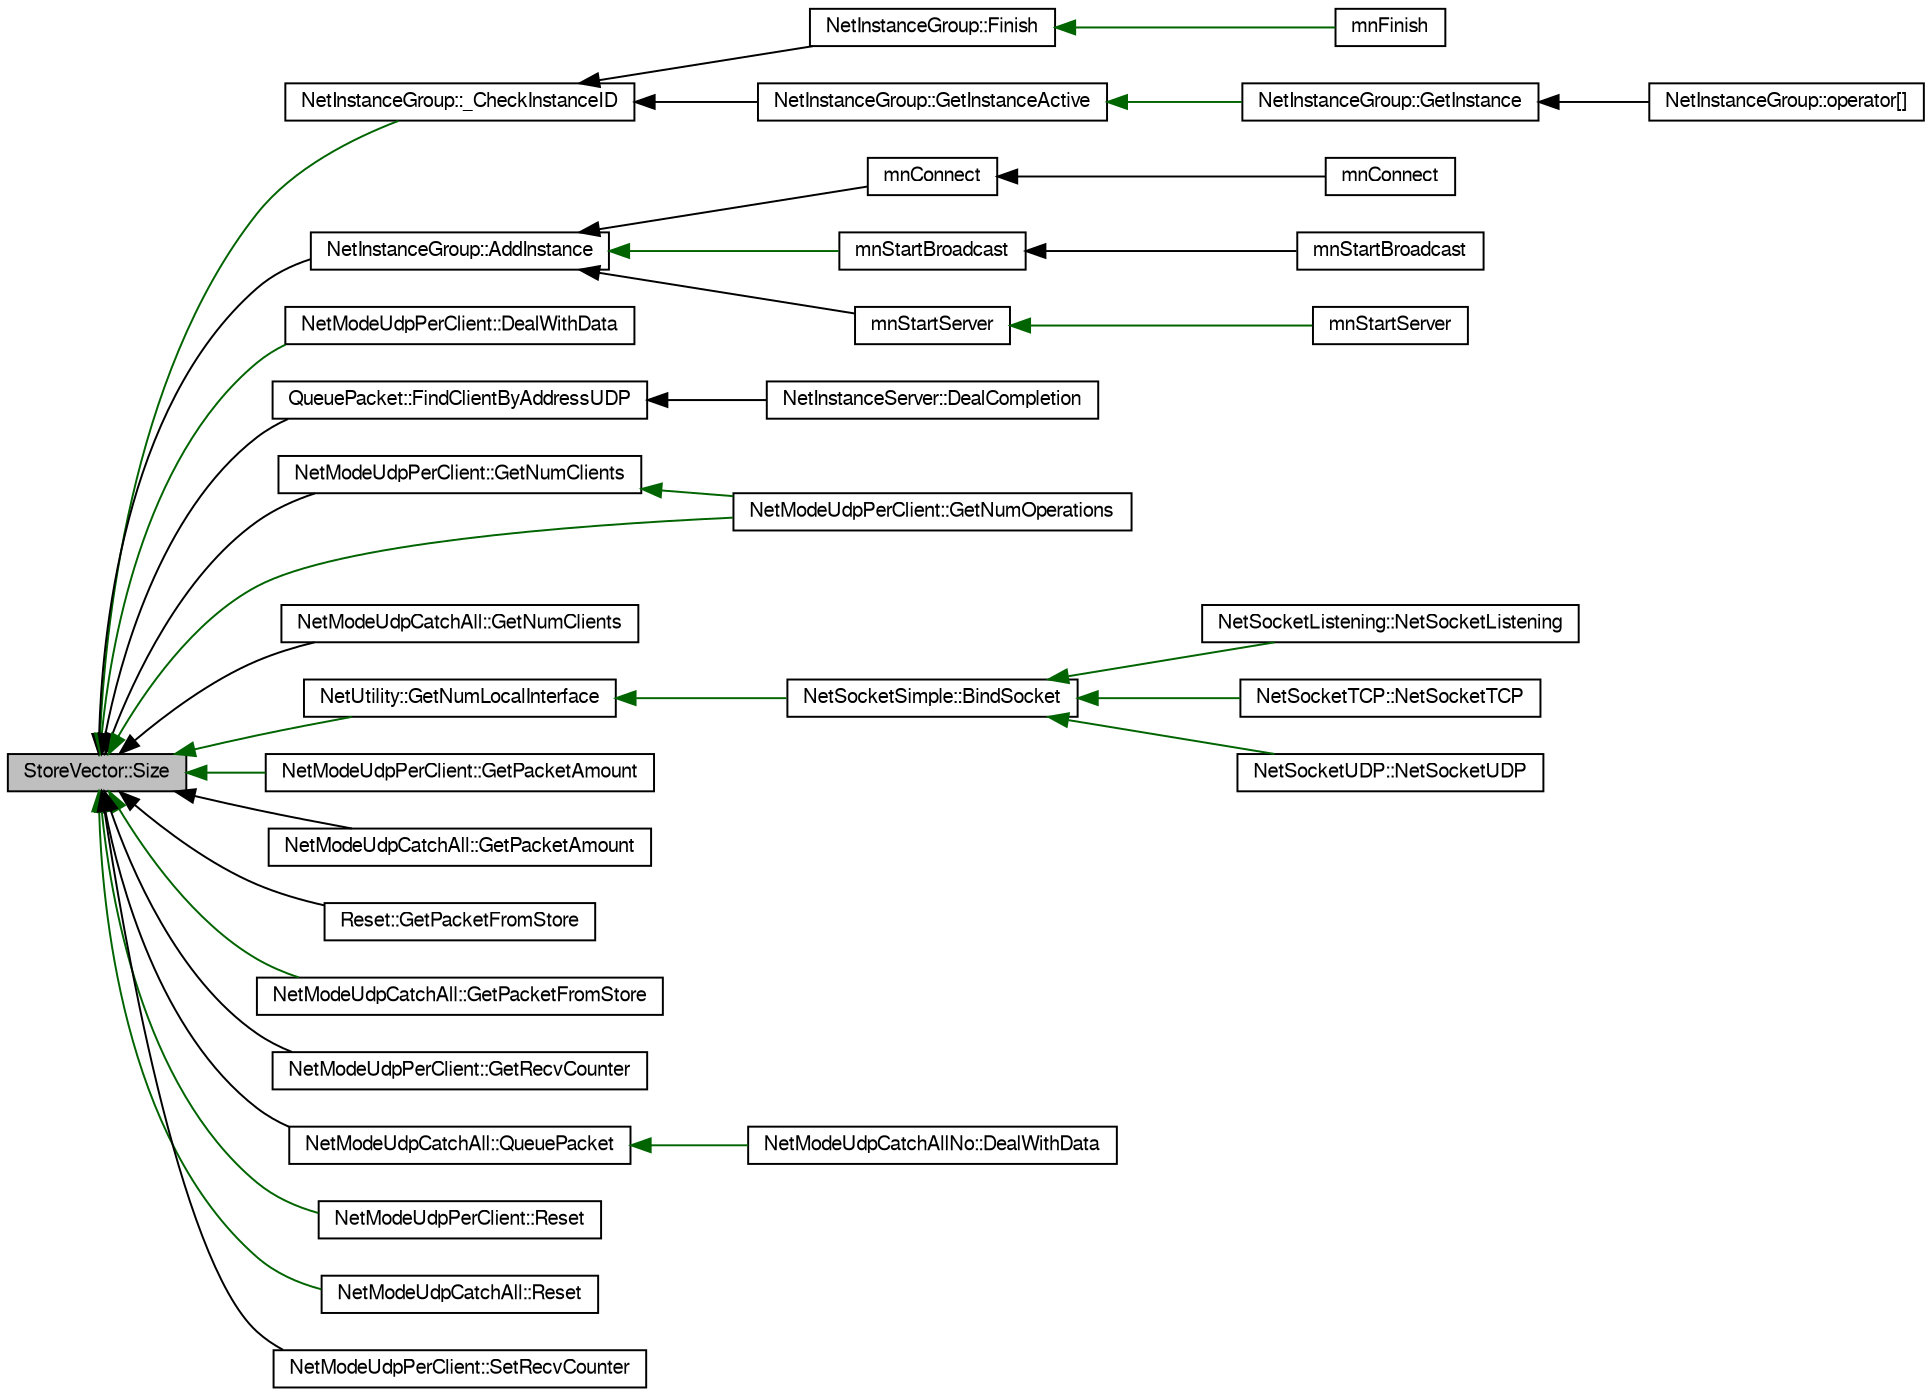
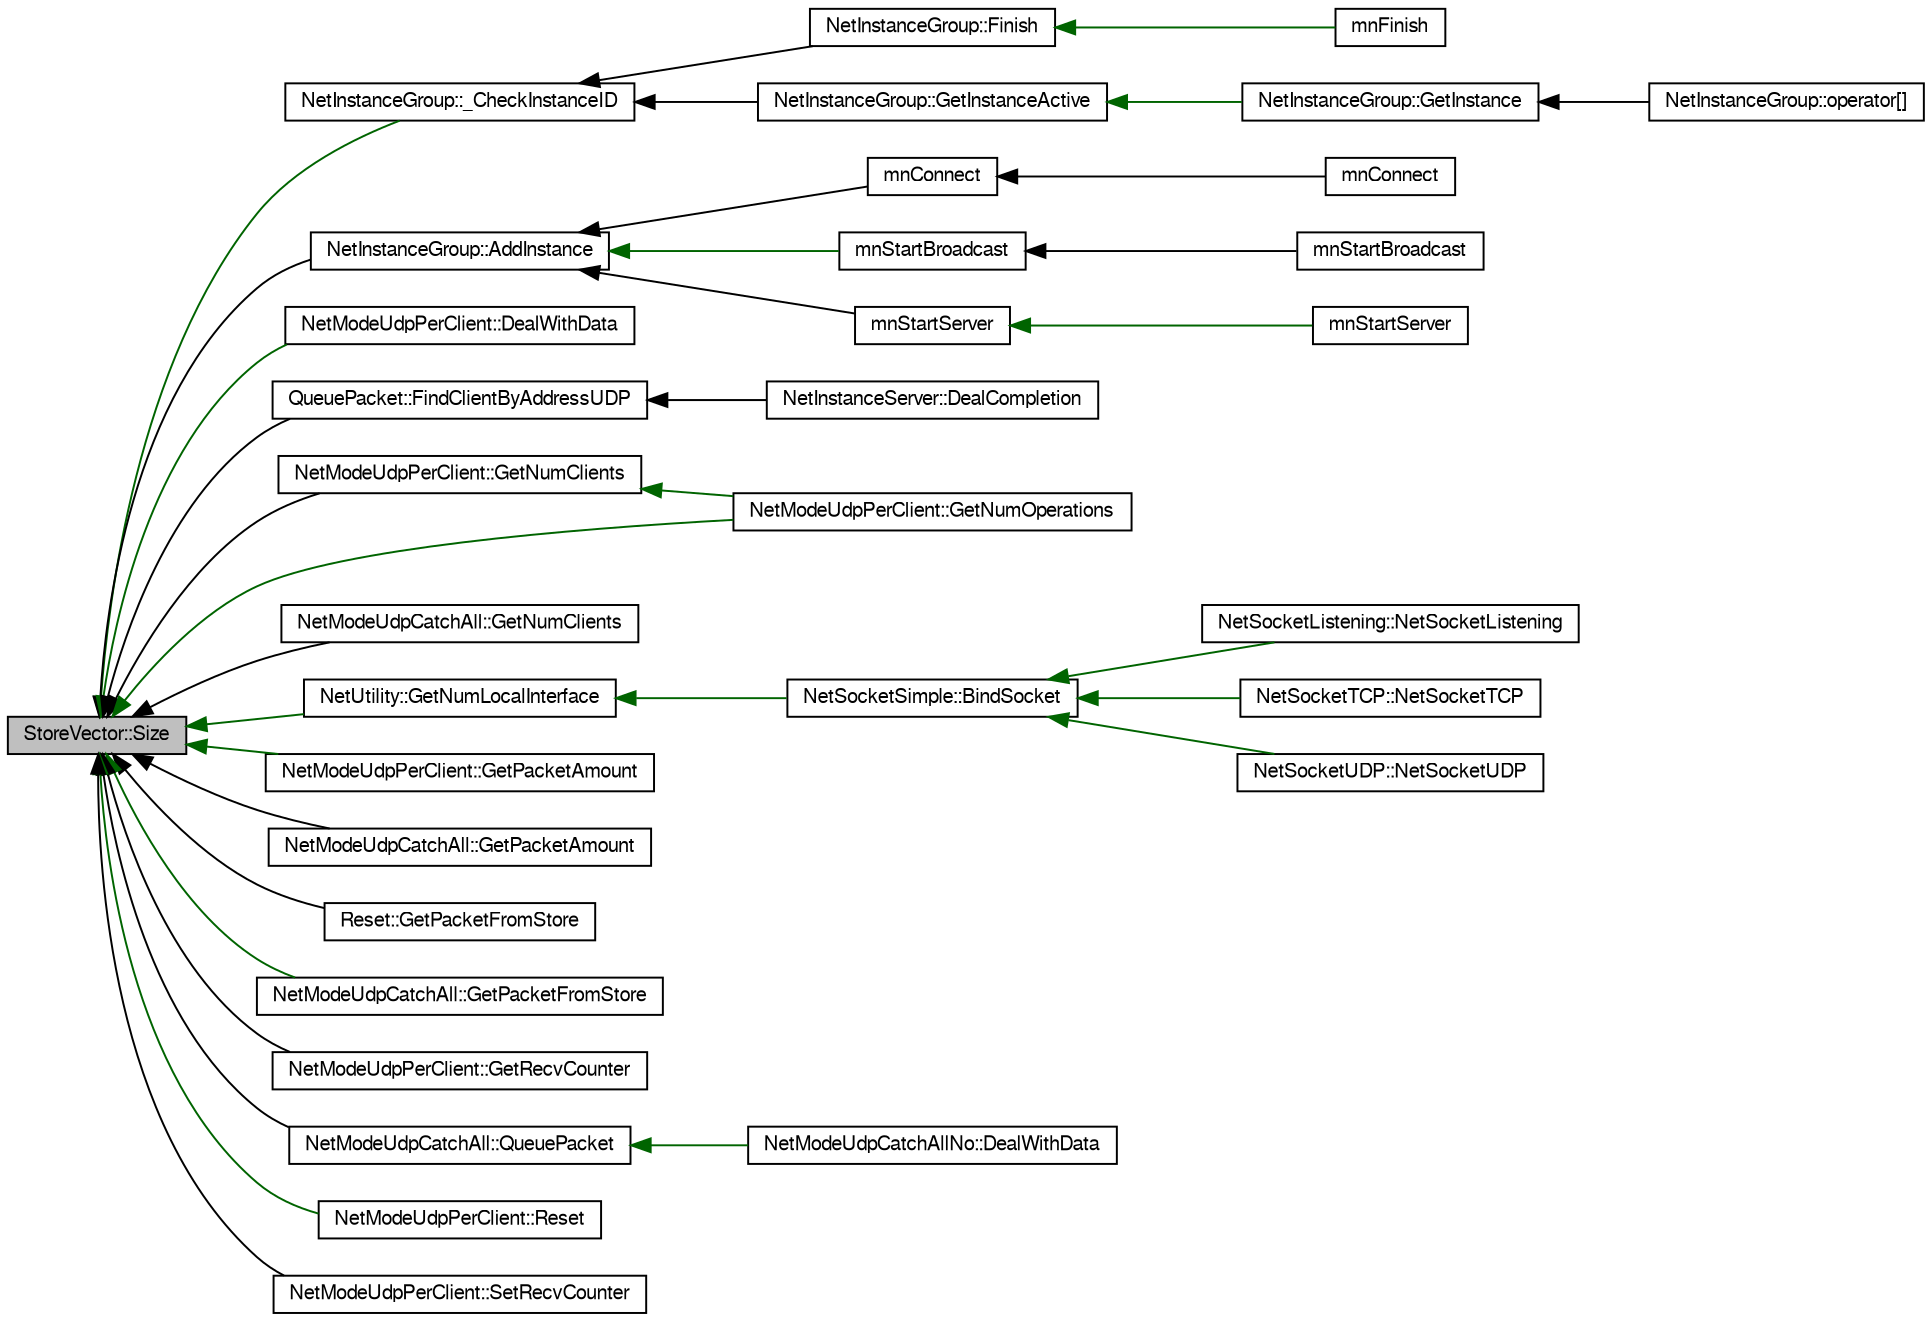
(460, 1294) -> none
